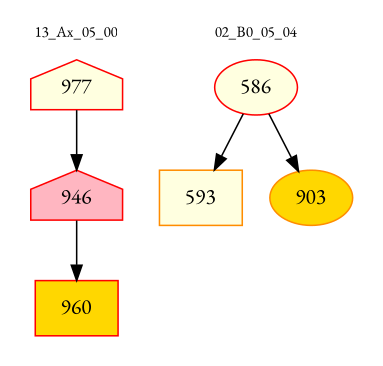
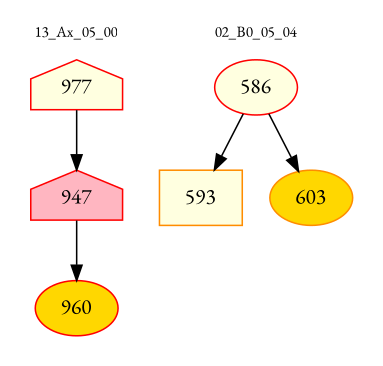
(77, 198) -> (77, 198)
(311, 198) -> (311, 198)
(77, 308) -> (77, 308)
